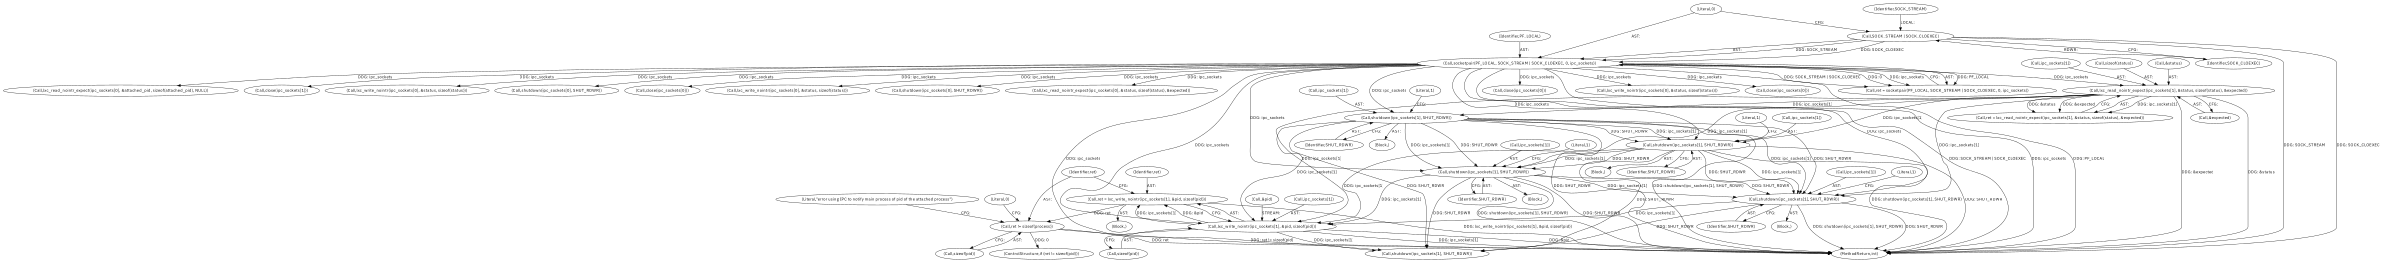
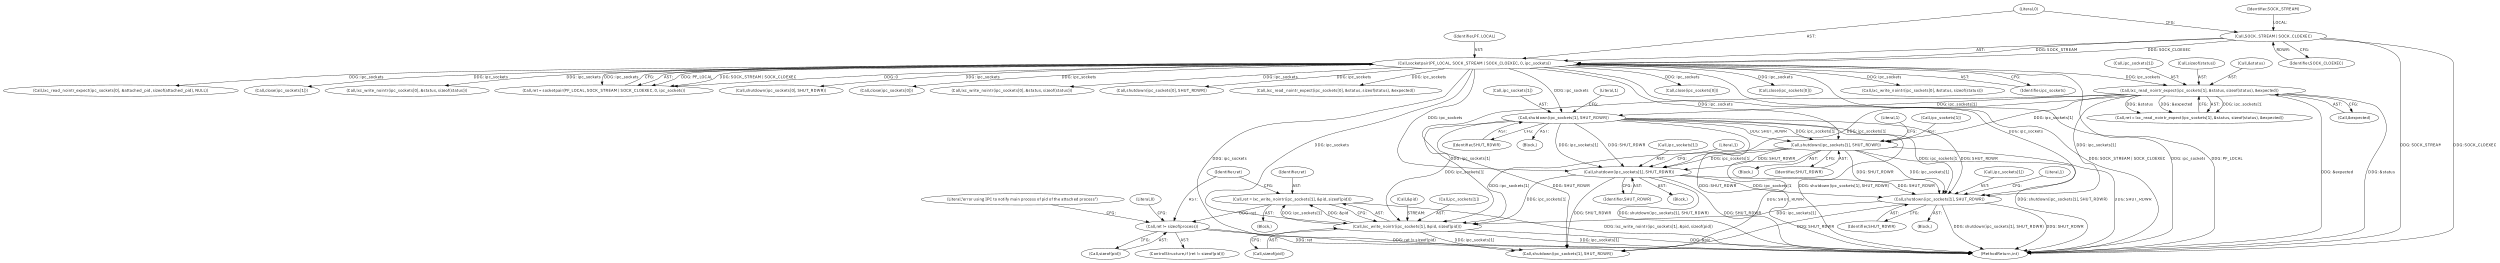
none -> (2043, 91)
(1042, 240) -> (1186, 240)
